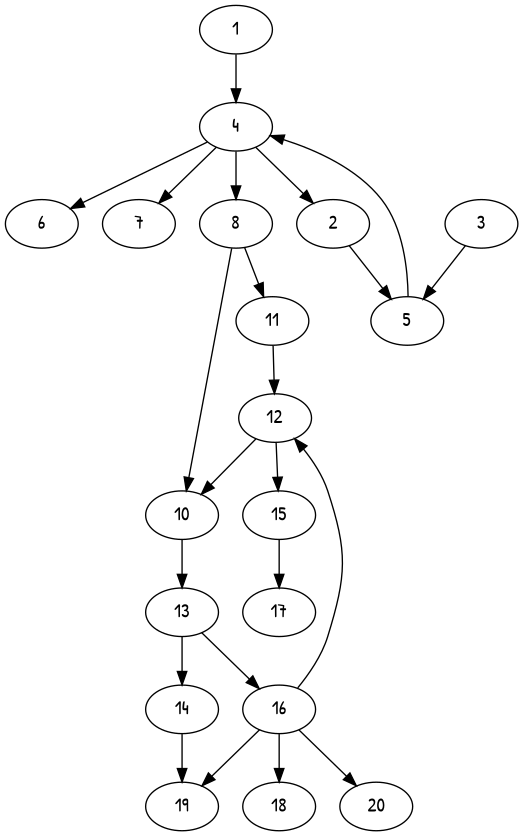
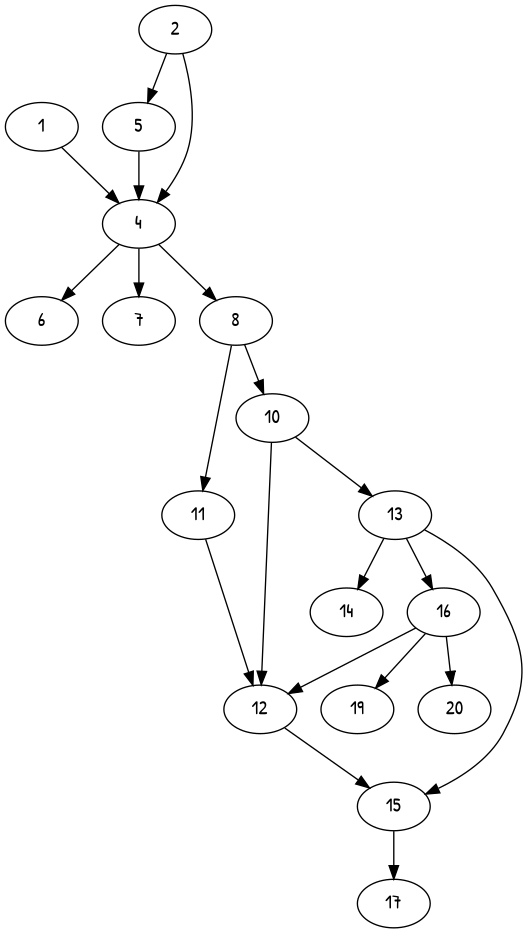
(280, 170) -> (192, 125)
(481, 224) -> none
(233, 462) -> (267, 557)
none -> (521, 657)
(182, 751) -> none
(279, 806) -> none
